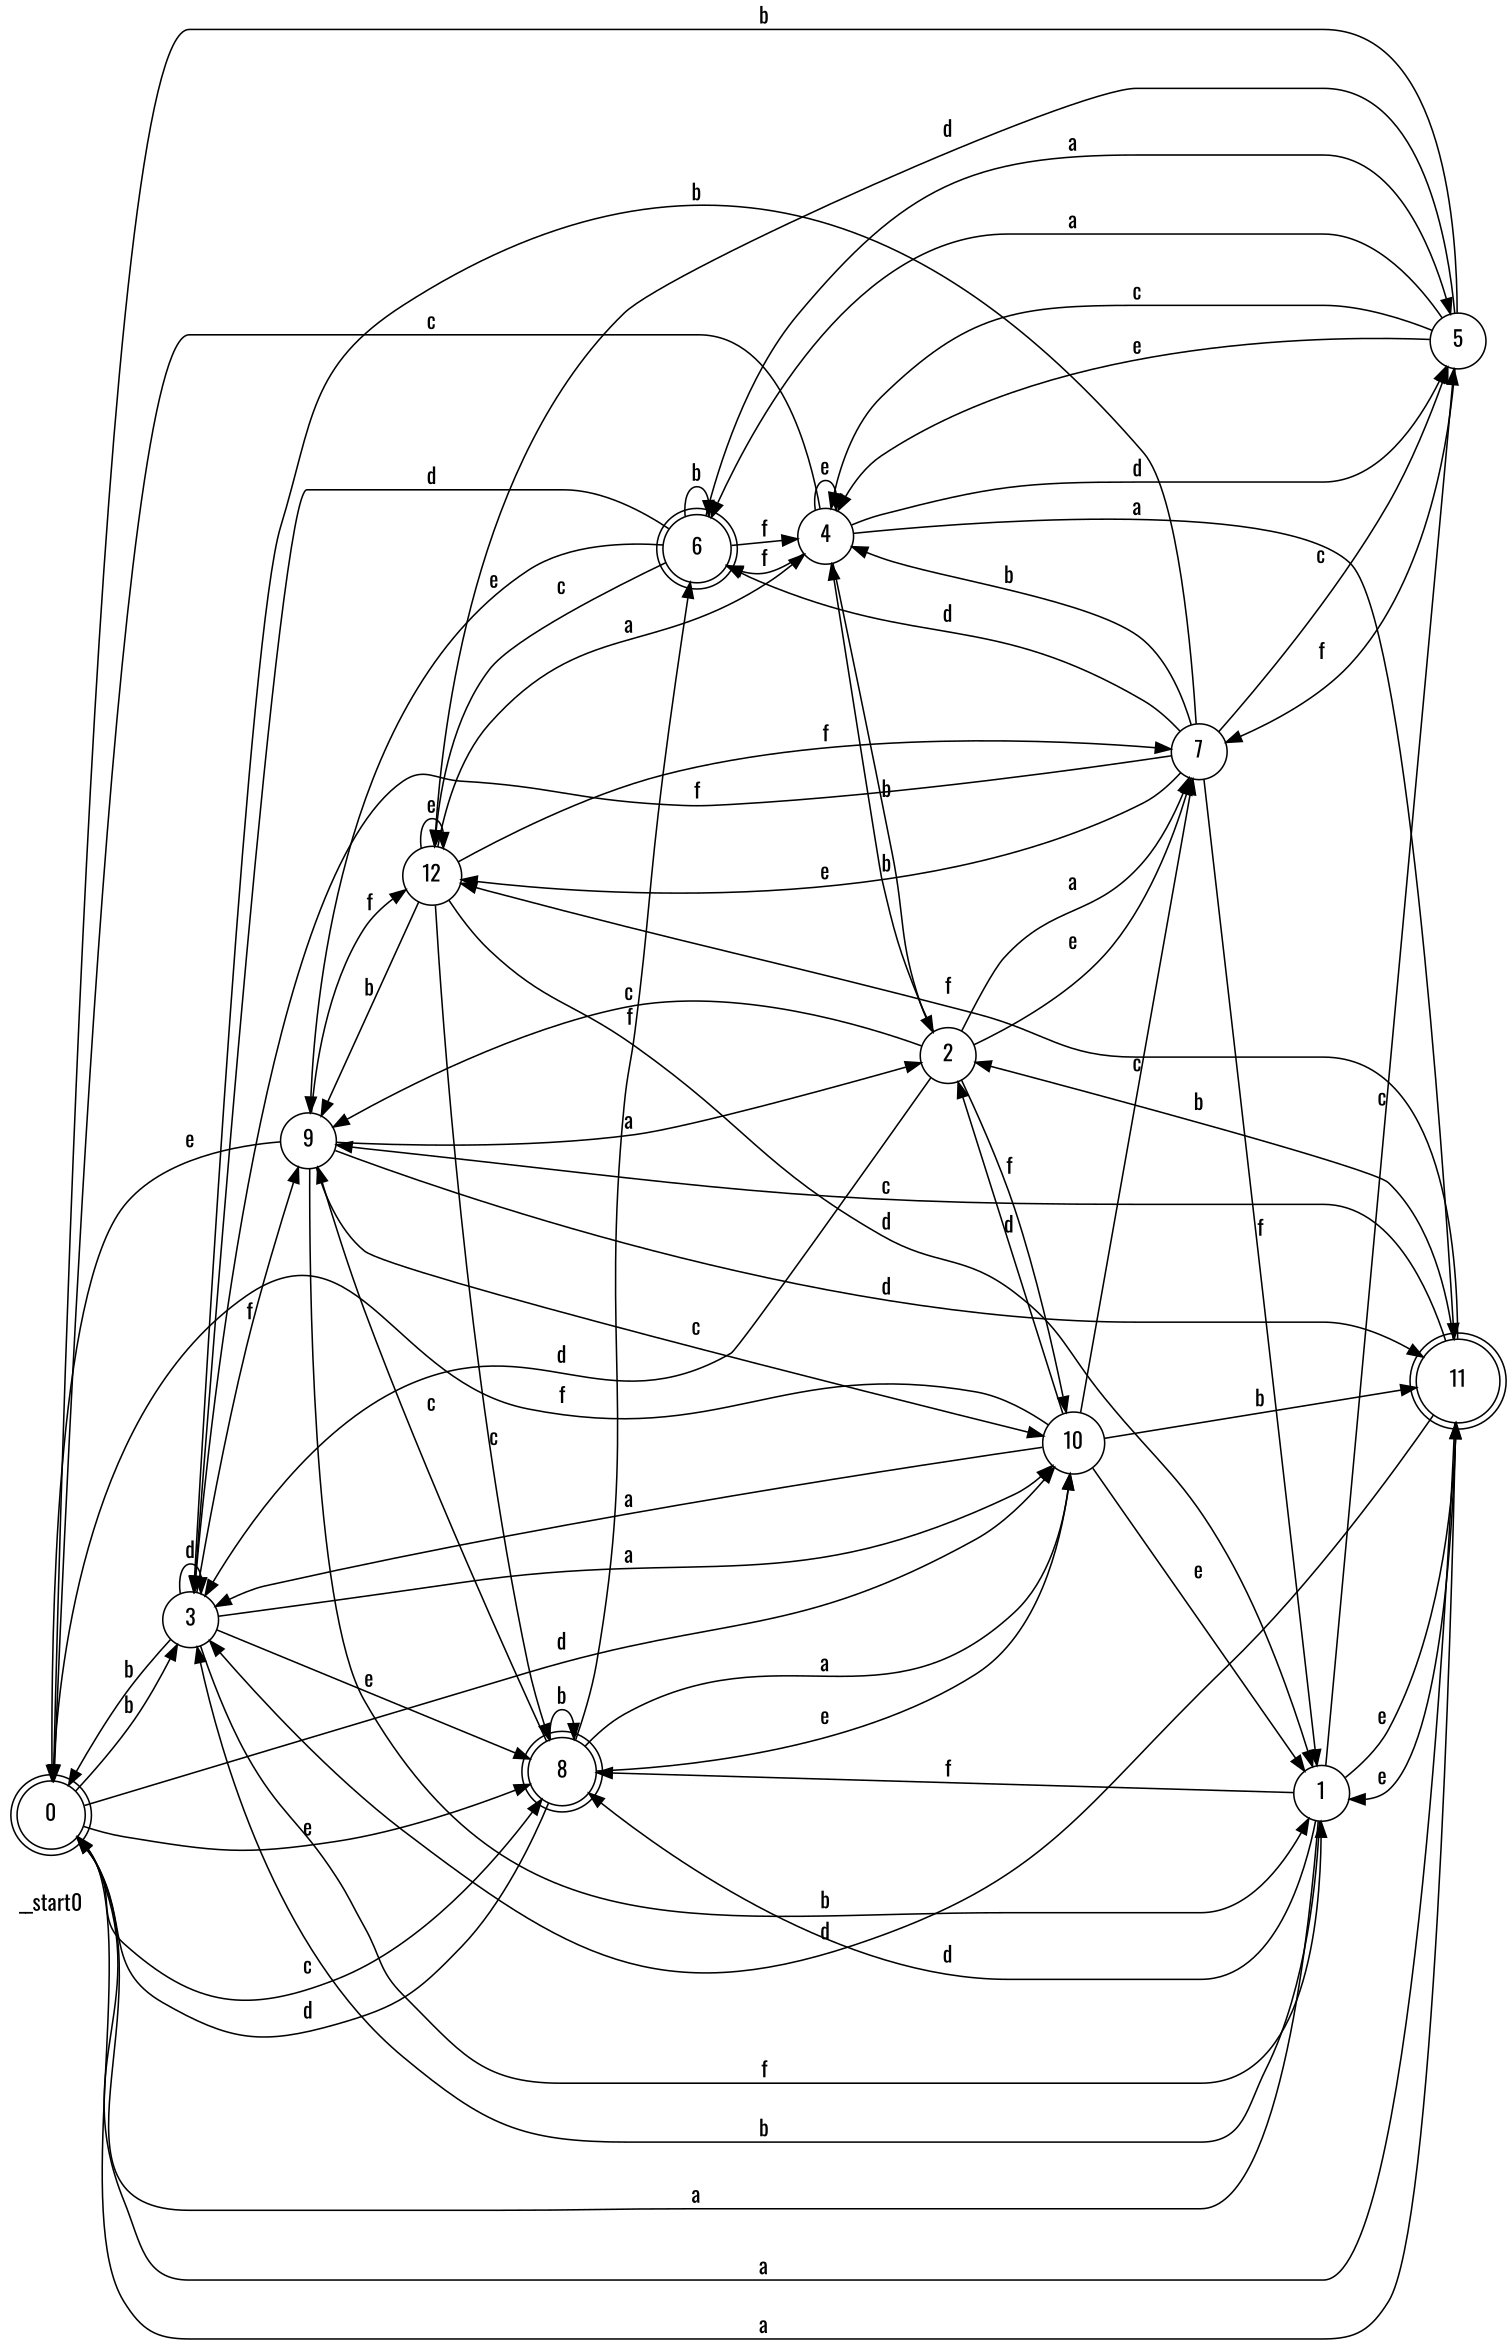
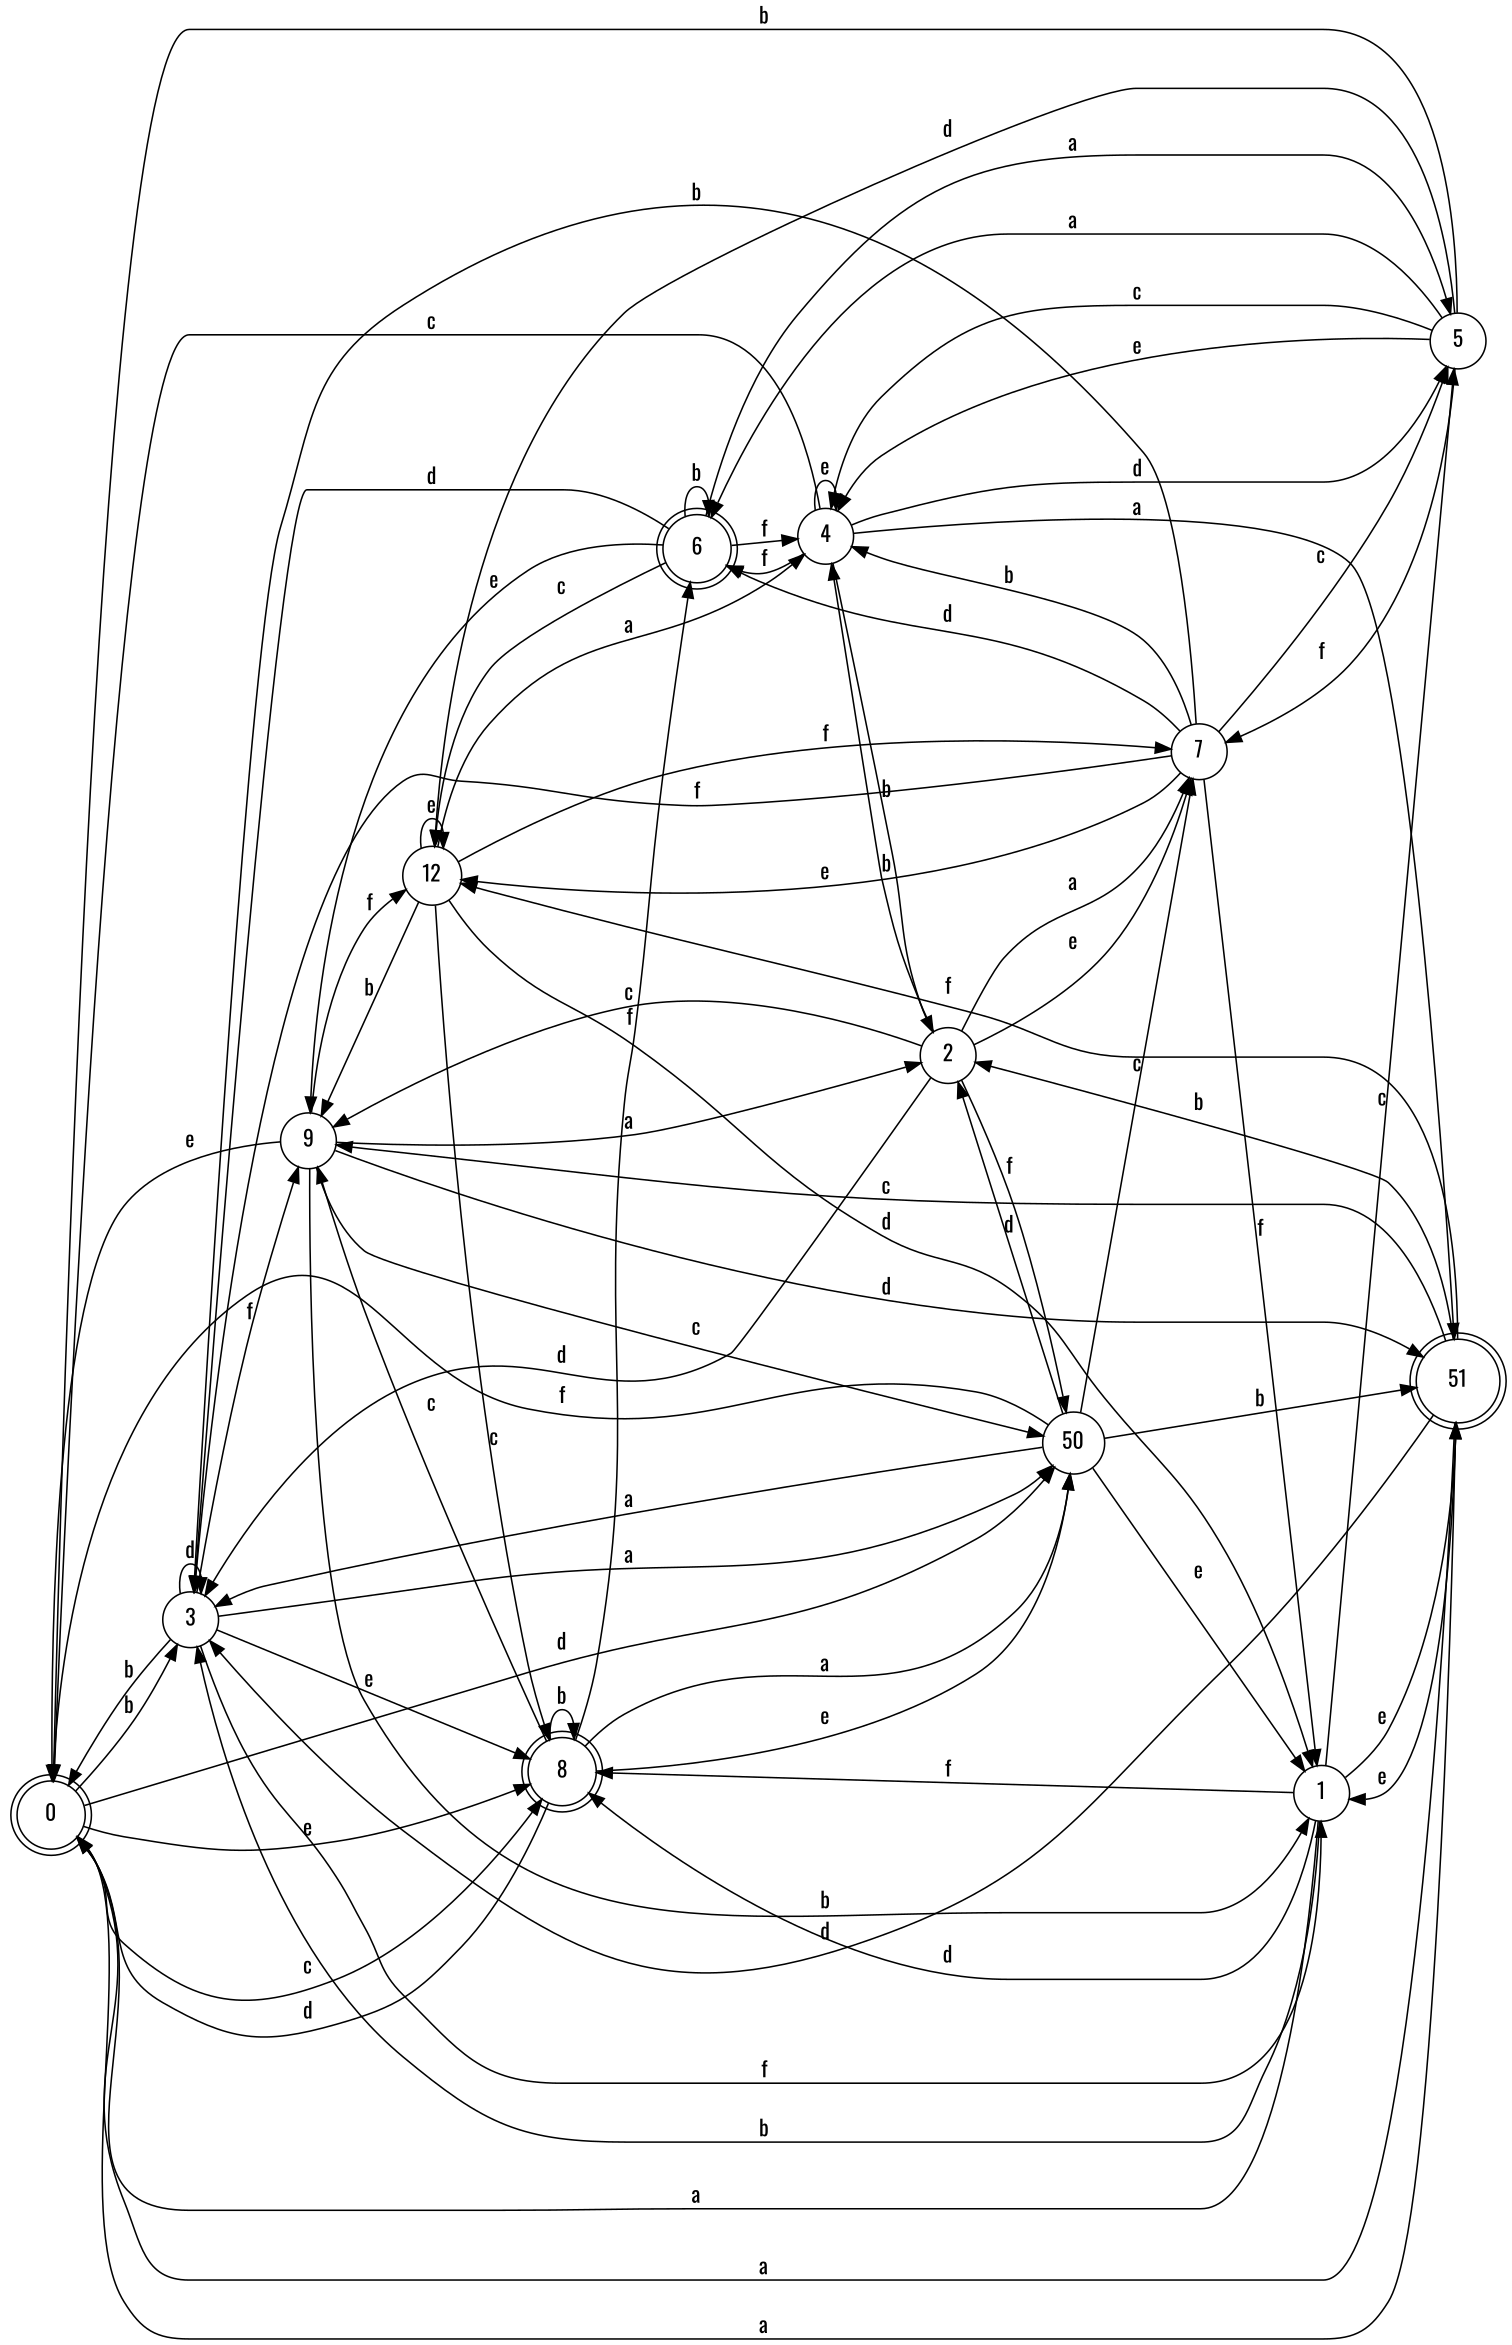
(1458, 1381) -> (1458, 1381)
(1074, 1443) -> (1074, 1443)
(51, 1905) -> none
